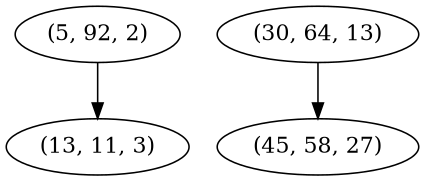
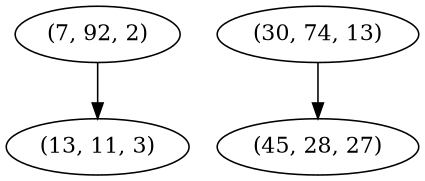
(98, 34) -> (98, 34)
(318, 34) -> (318, 34)
(318, 147) -> (318, 147)
